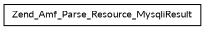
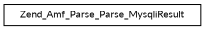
(102, 15) -> (102, 15)
